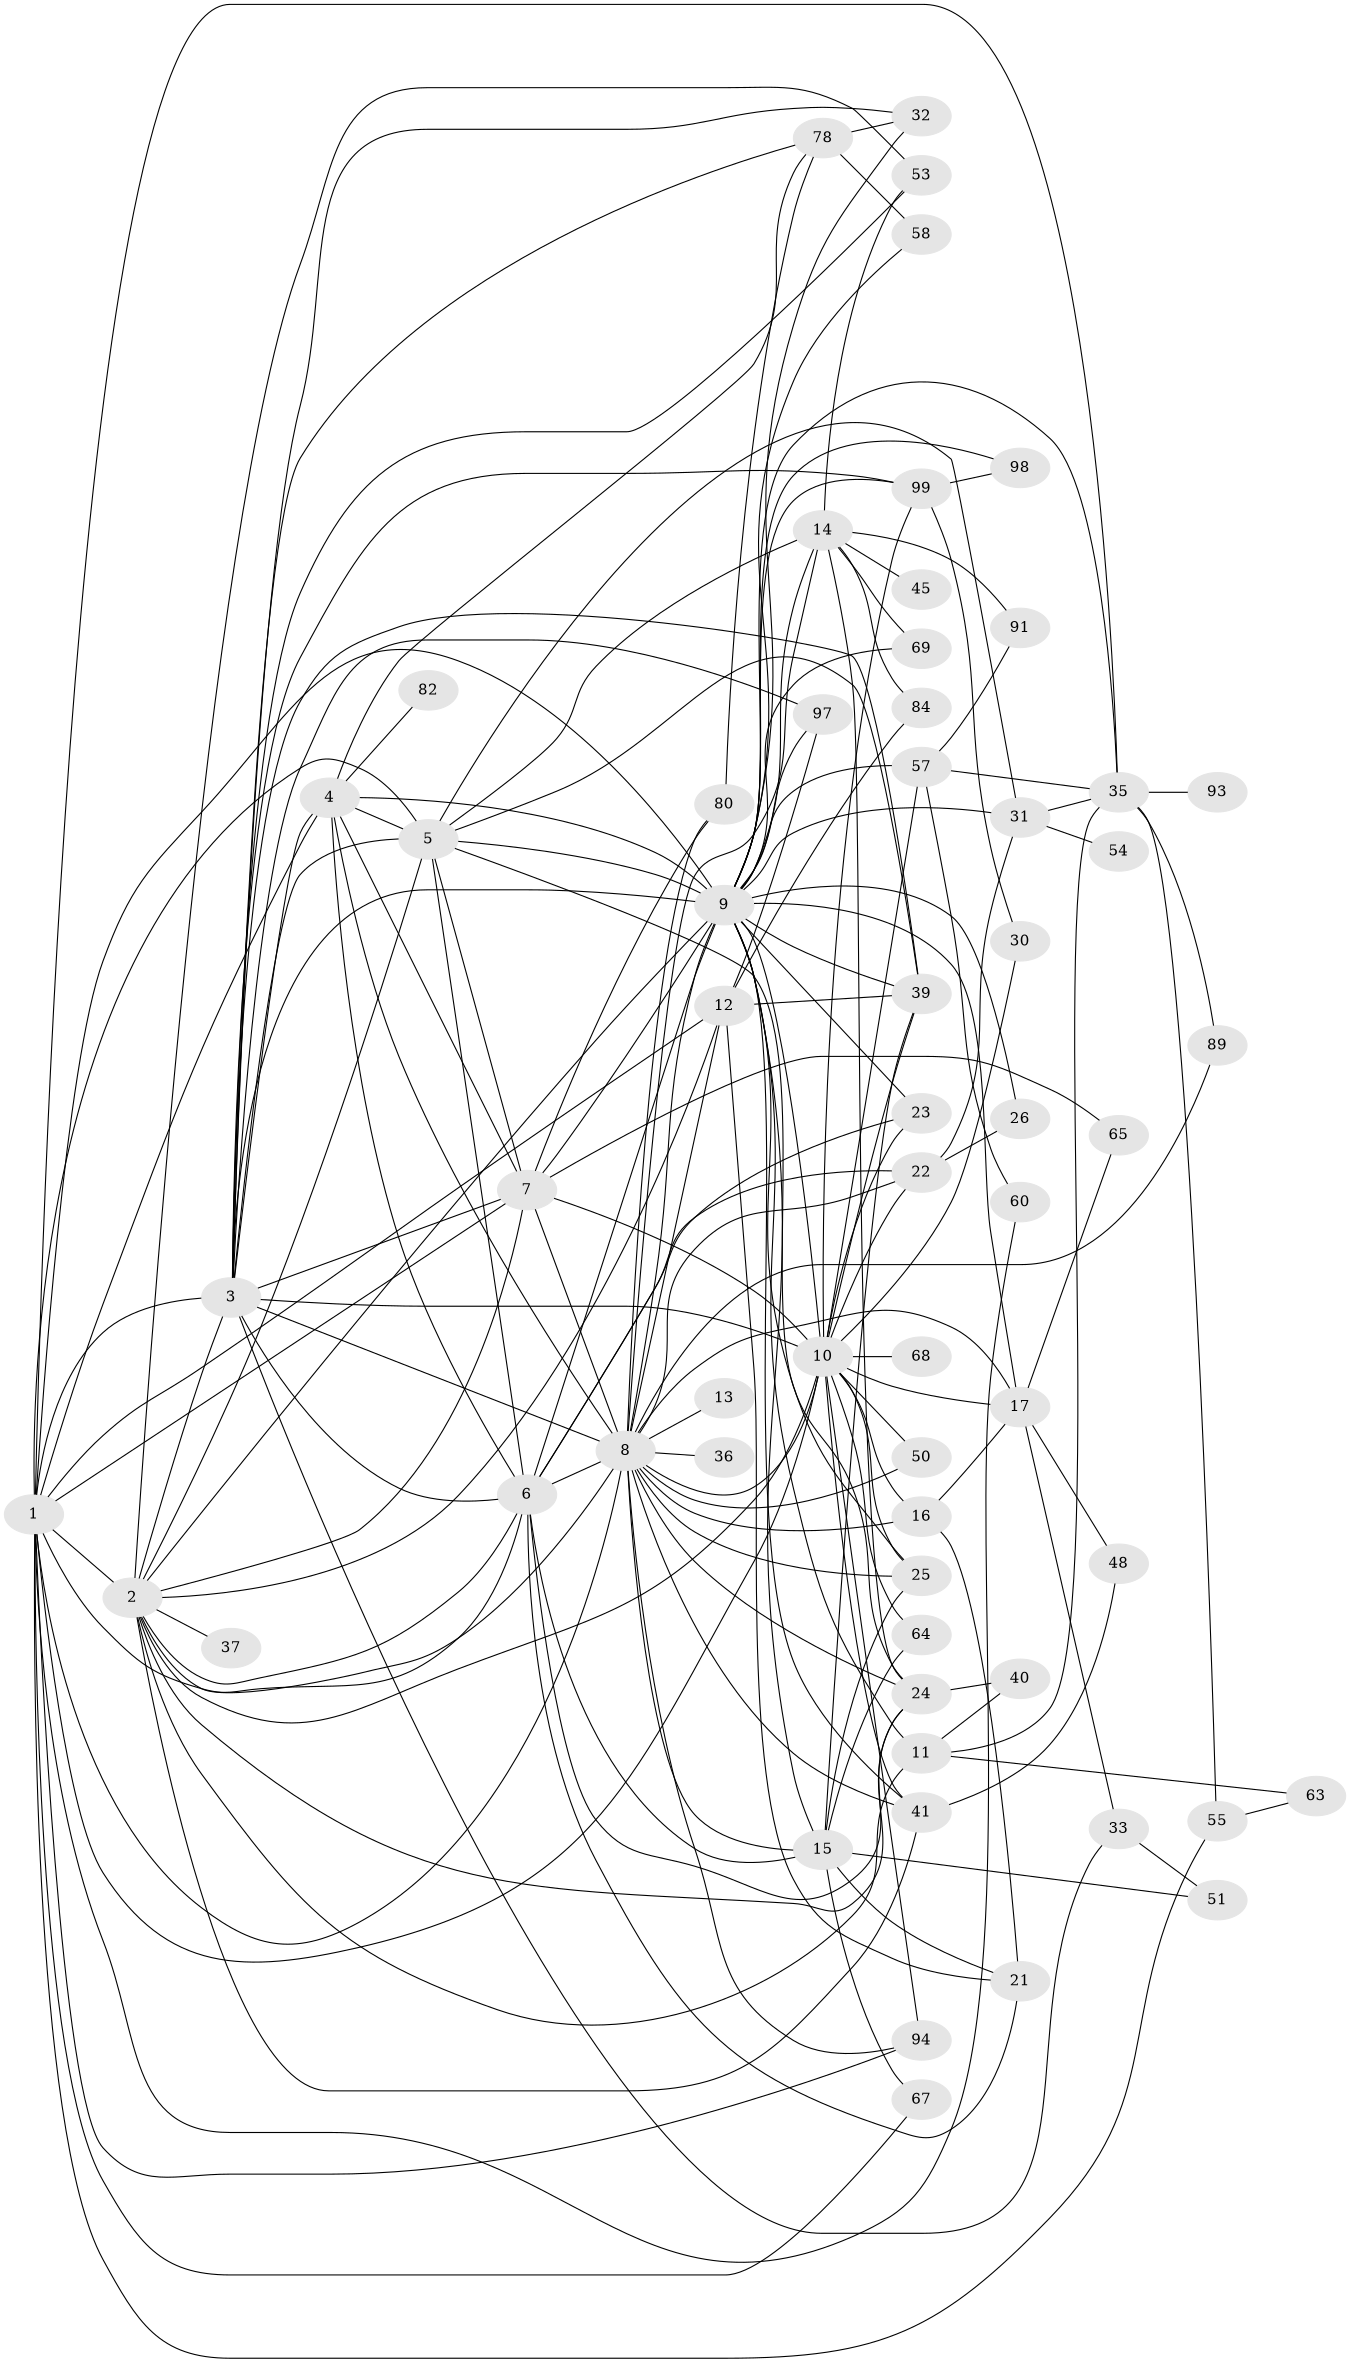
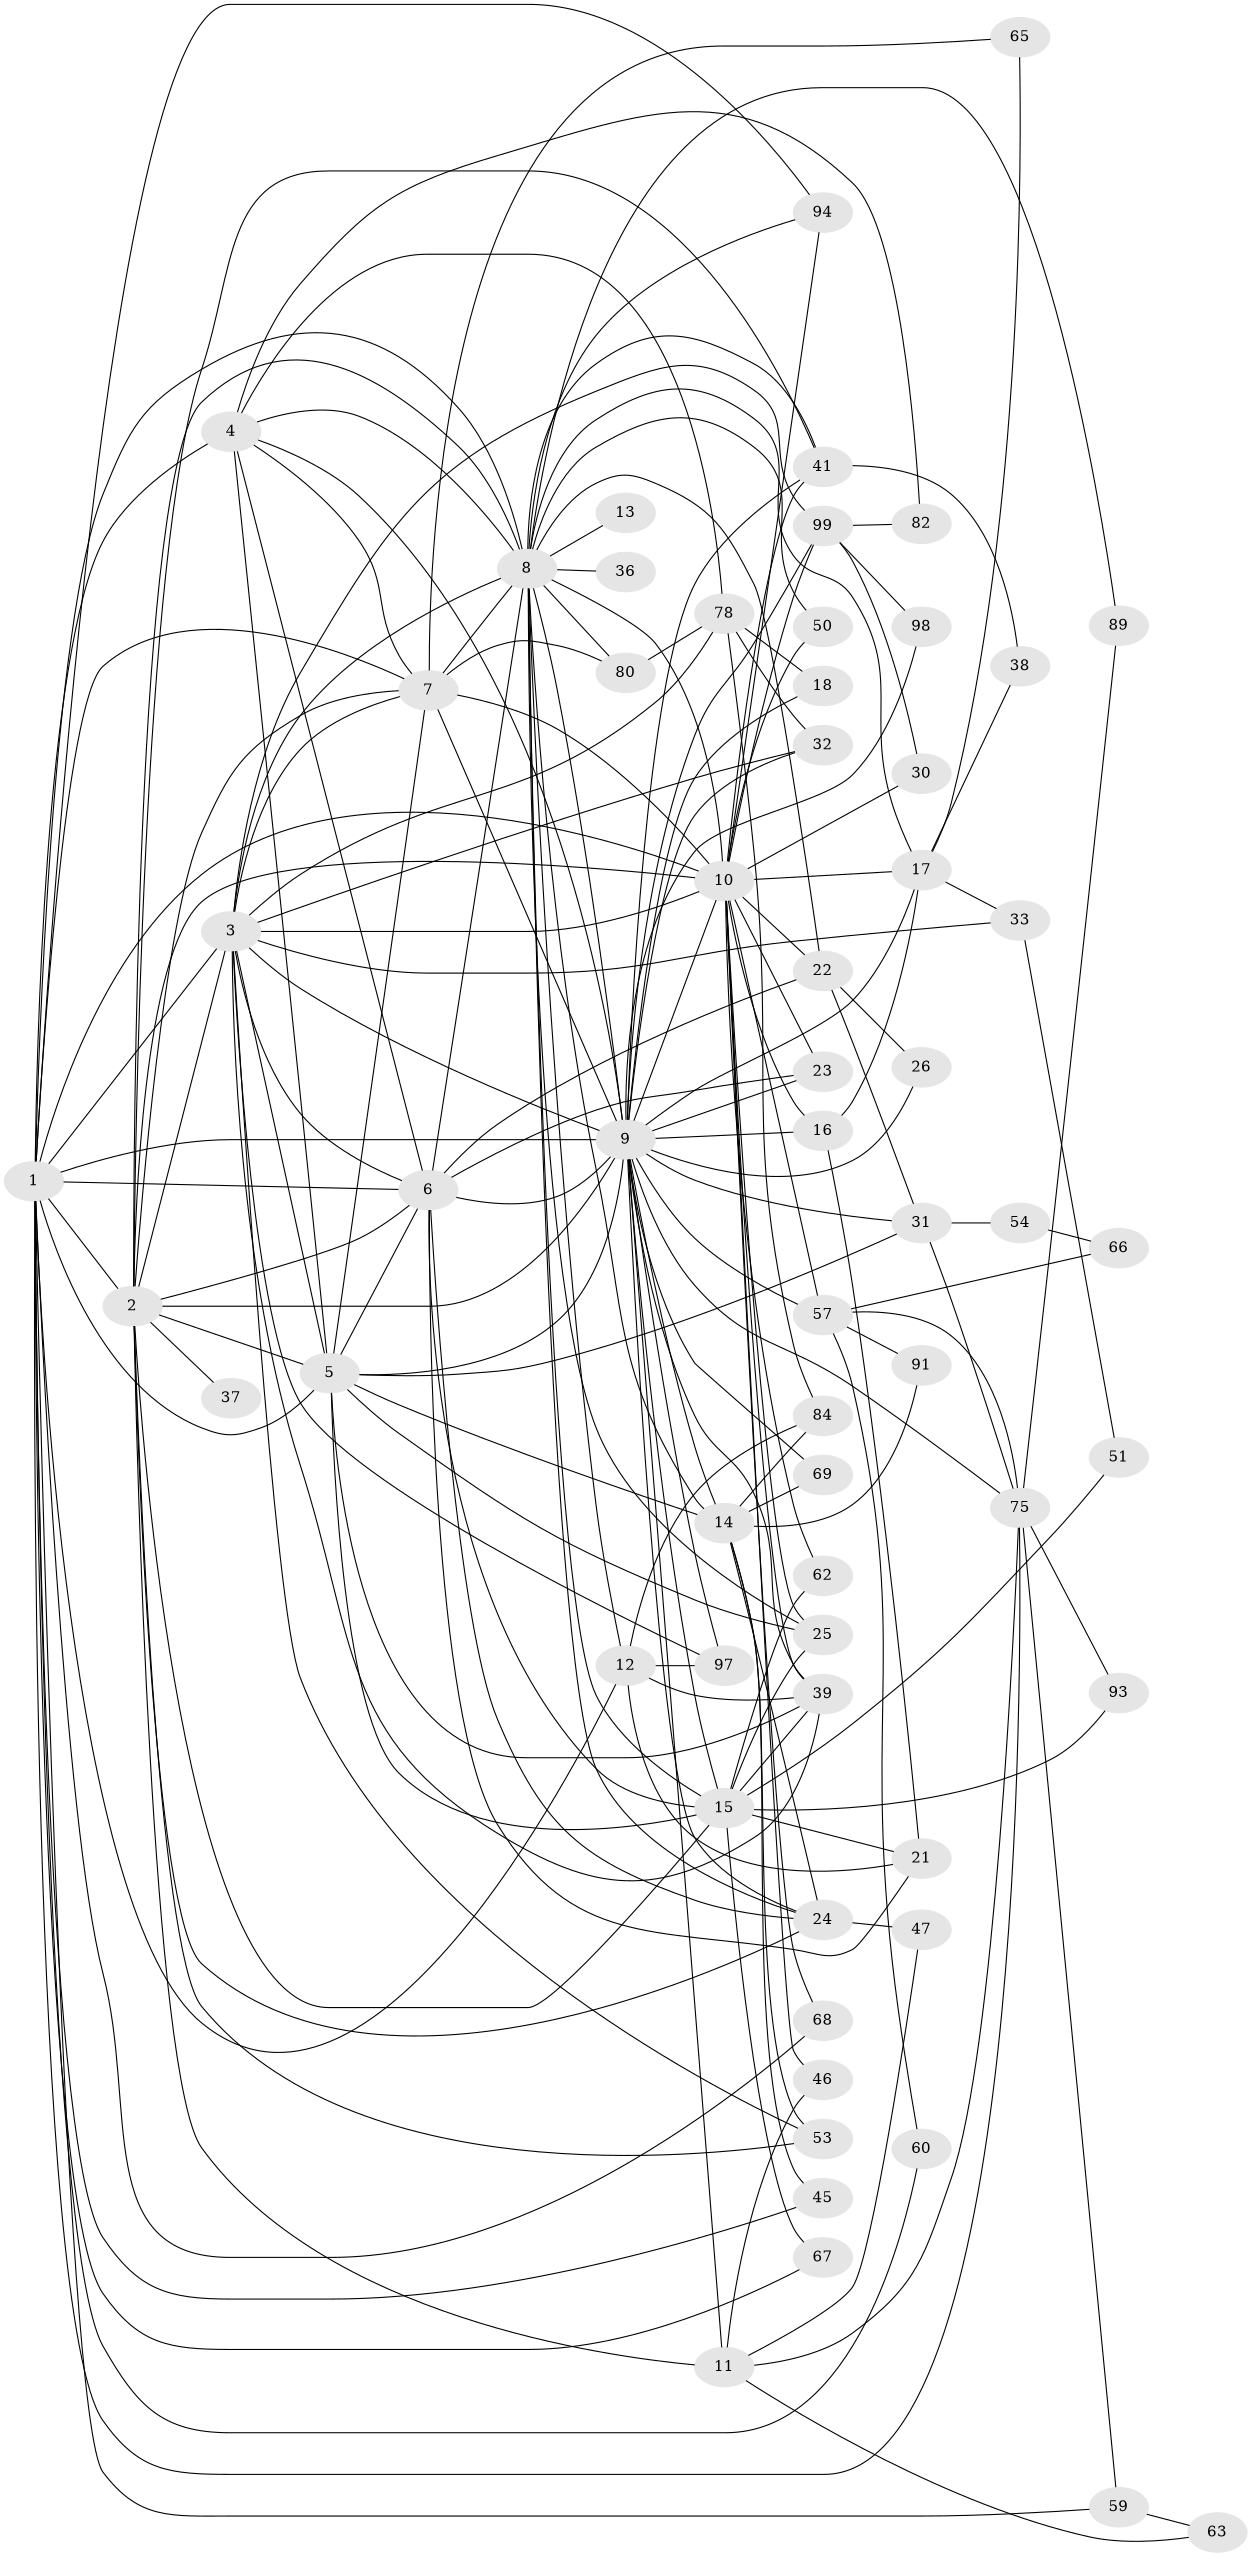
(922, 235) -> (823, 686)
none -> (872, 525)
(1119, 792) -> (1020, 1508)
none -> (762, 979)
(264, 1043) -> none
none -> (1119, 1248)
(539, 1392) -> (236, 1912)
(744, 1526) -> (724, 1135)
(1119, 1564) -> (1020, 666)
(922, 1635) -> (823, 1576)
(1020, 1679) -> (922, 1930)
none -> (379, 1740)
none -> (942, 1795)
(1217, 1821) -> (1119, 2507)
none -> (118, 2074)
none -> (823, 2080)
none -> (77, 2128)
